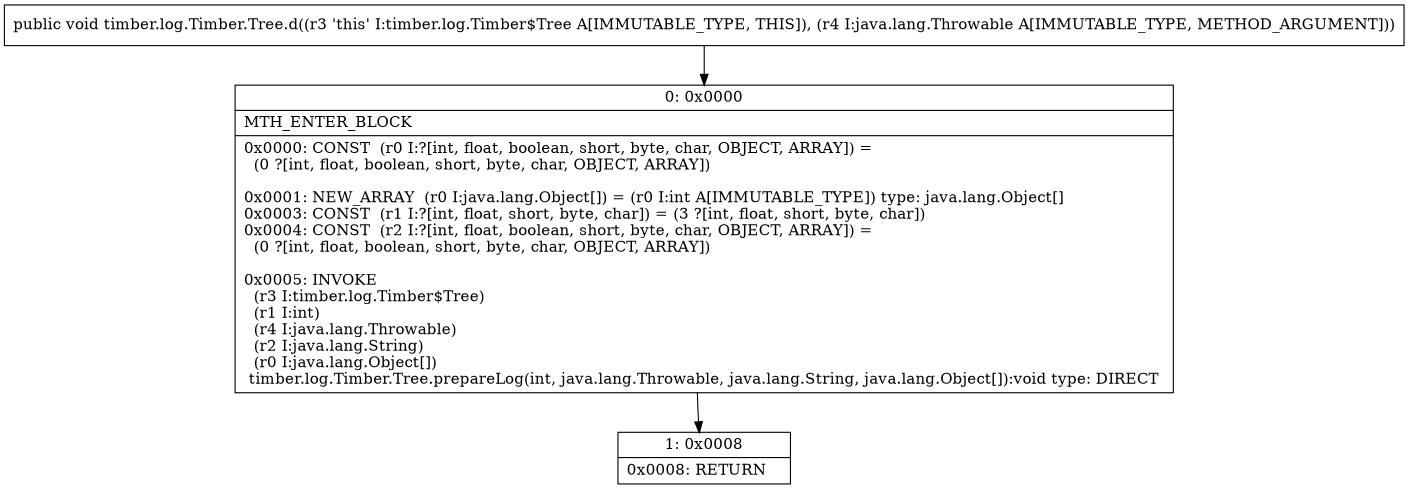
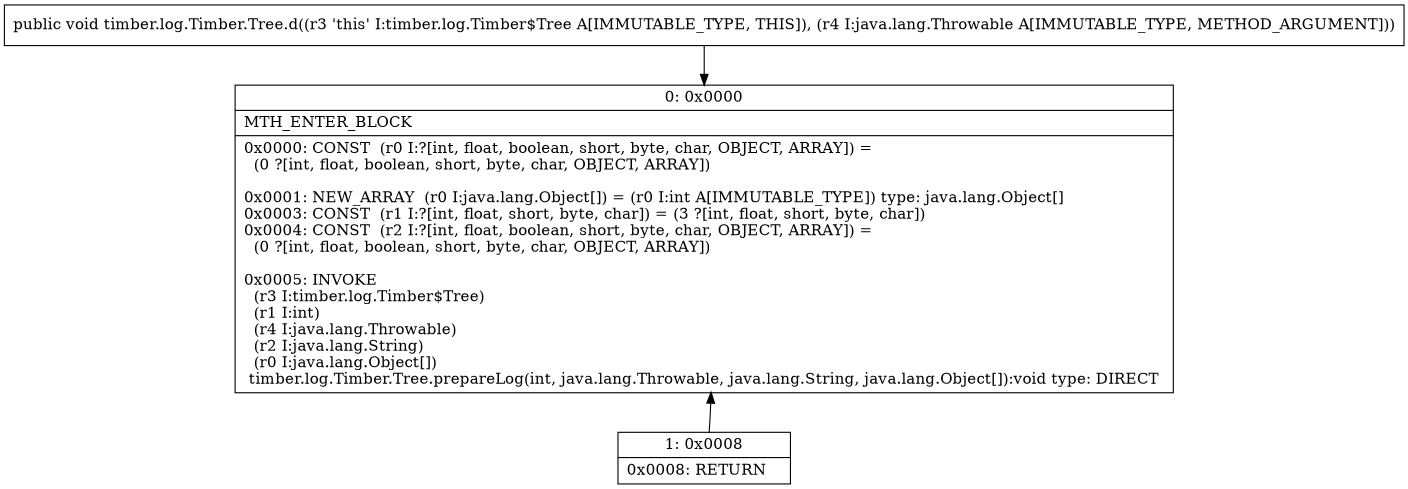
(698, 407) -> (710, 418)
